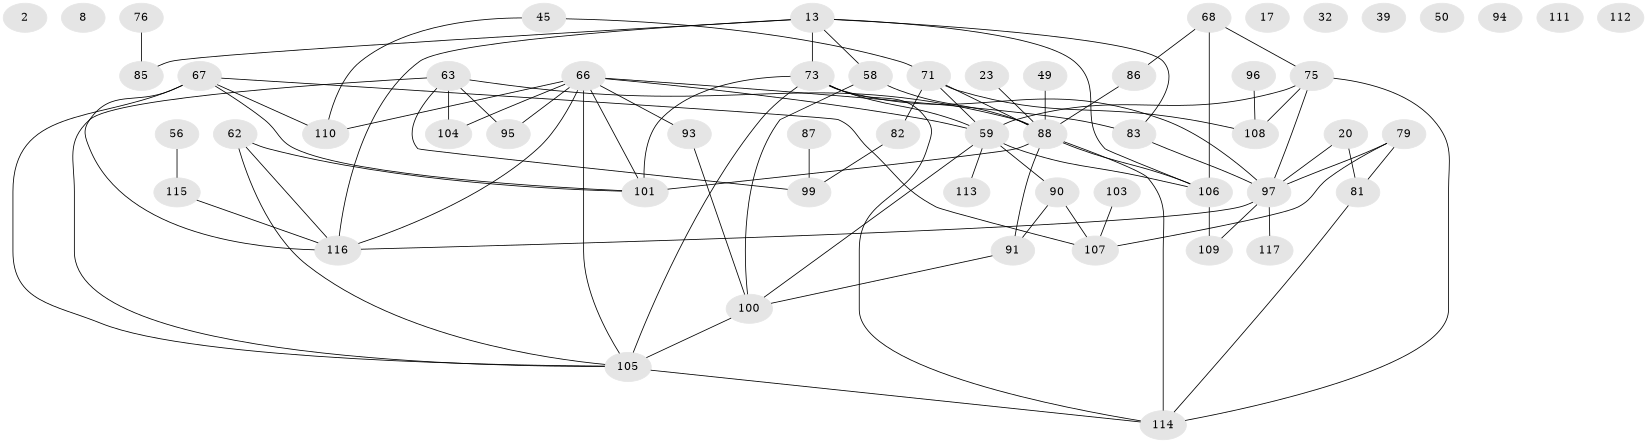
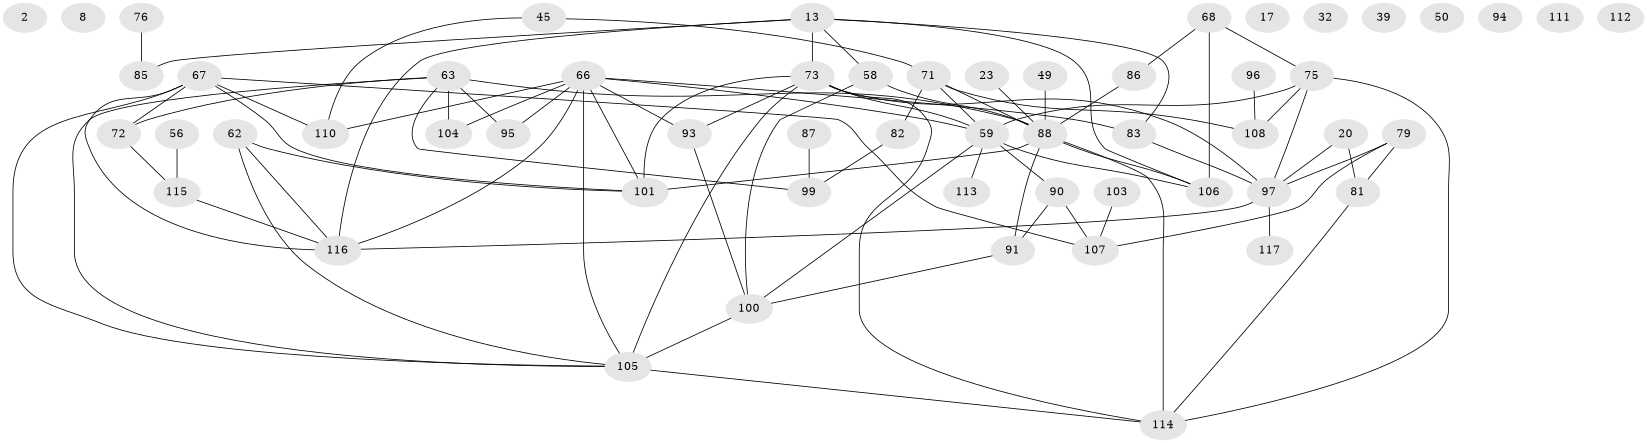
none -> (751, 105)
none -> (119, 134)
(1209, 251) -> none
